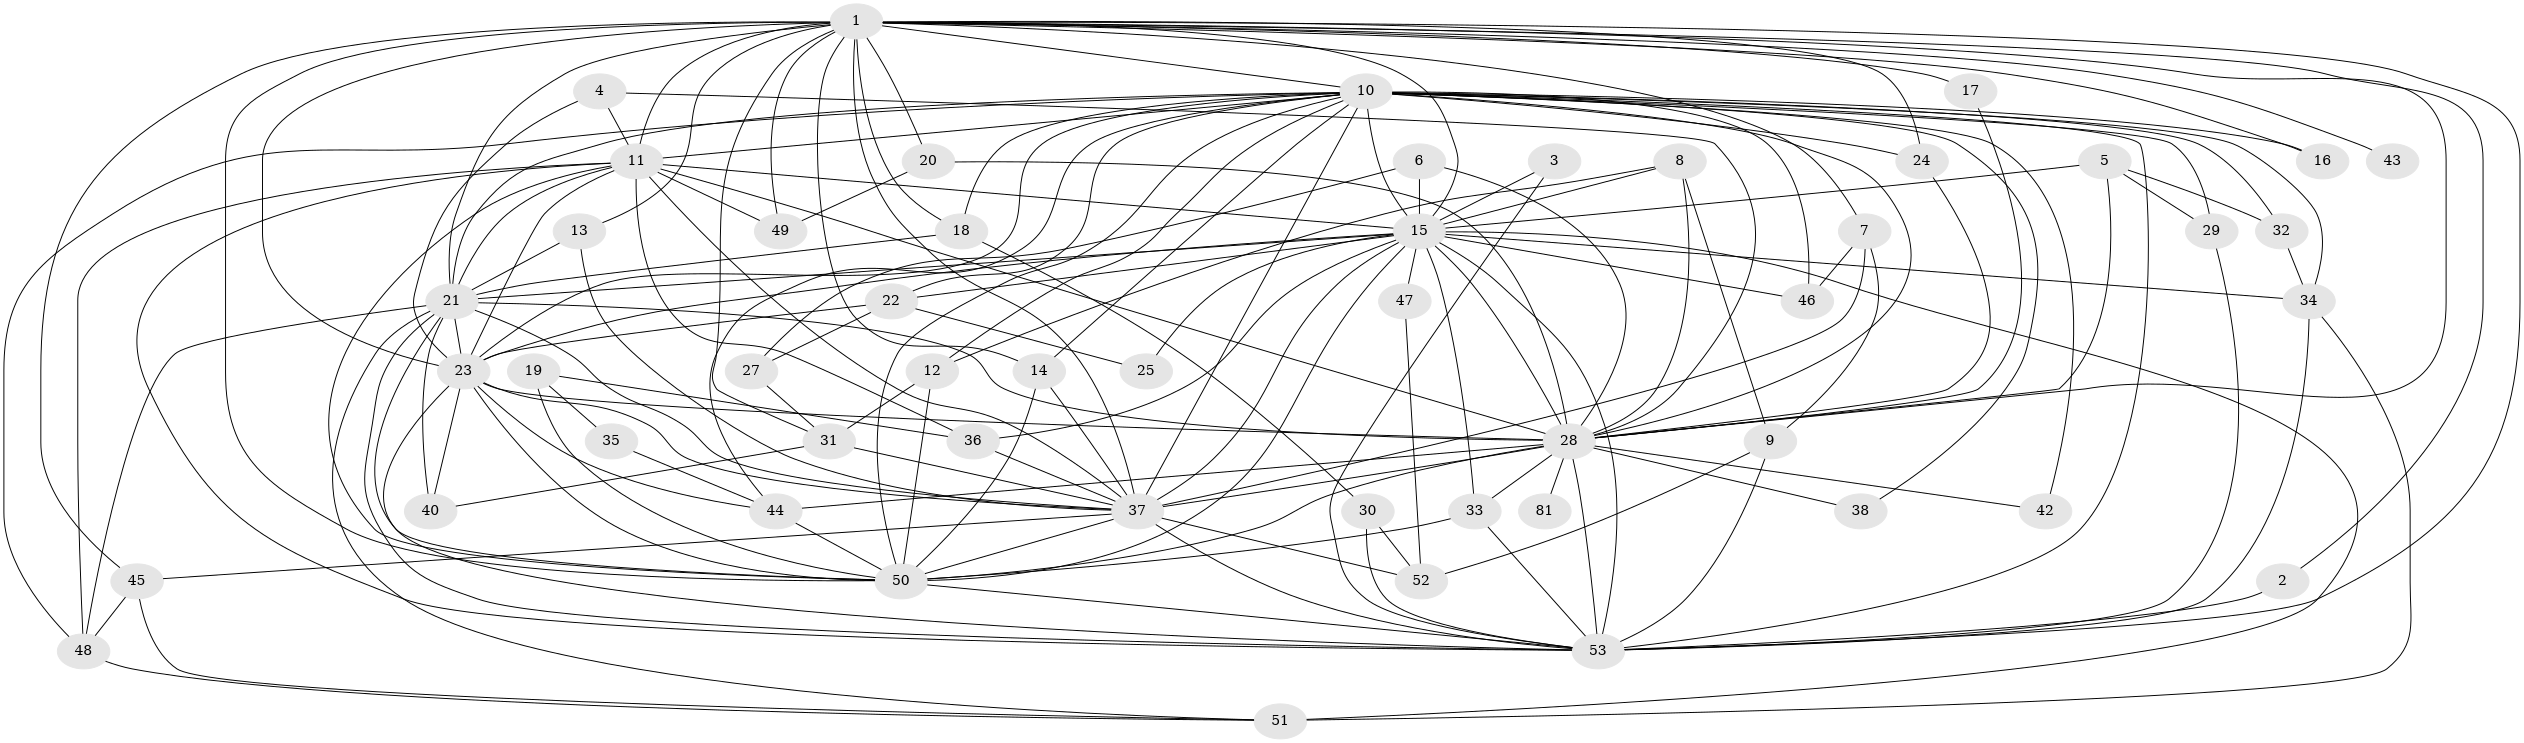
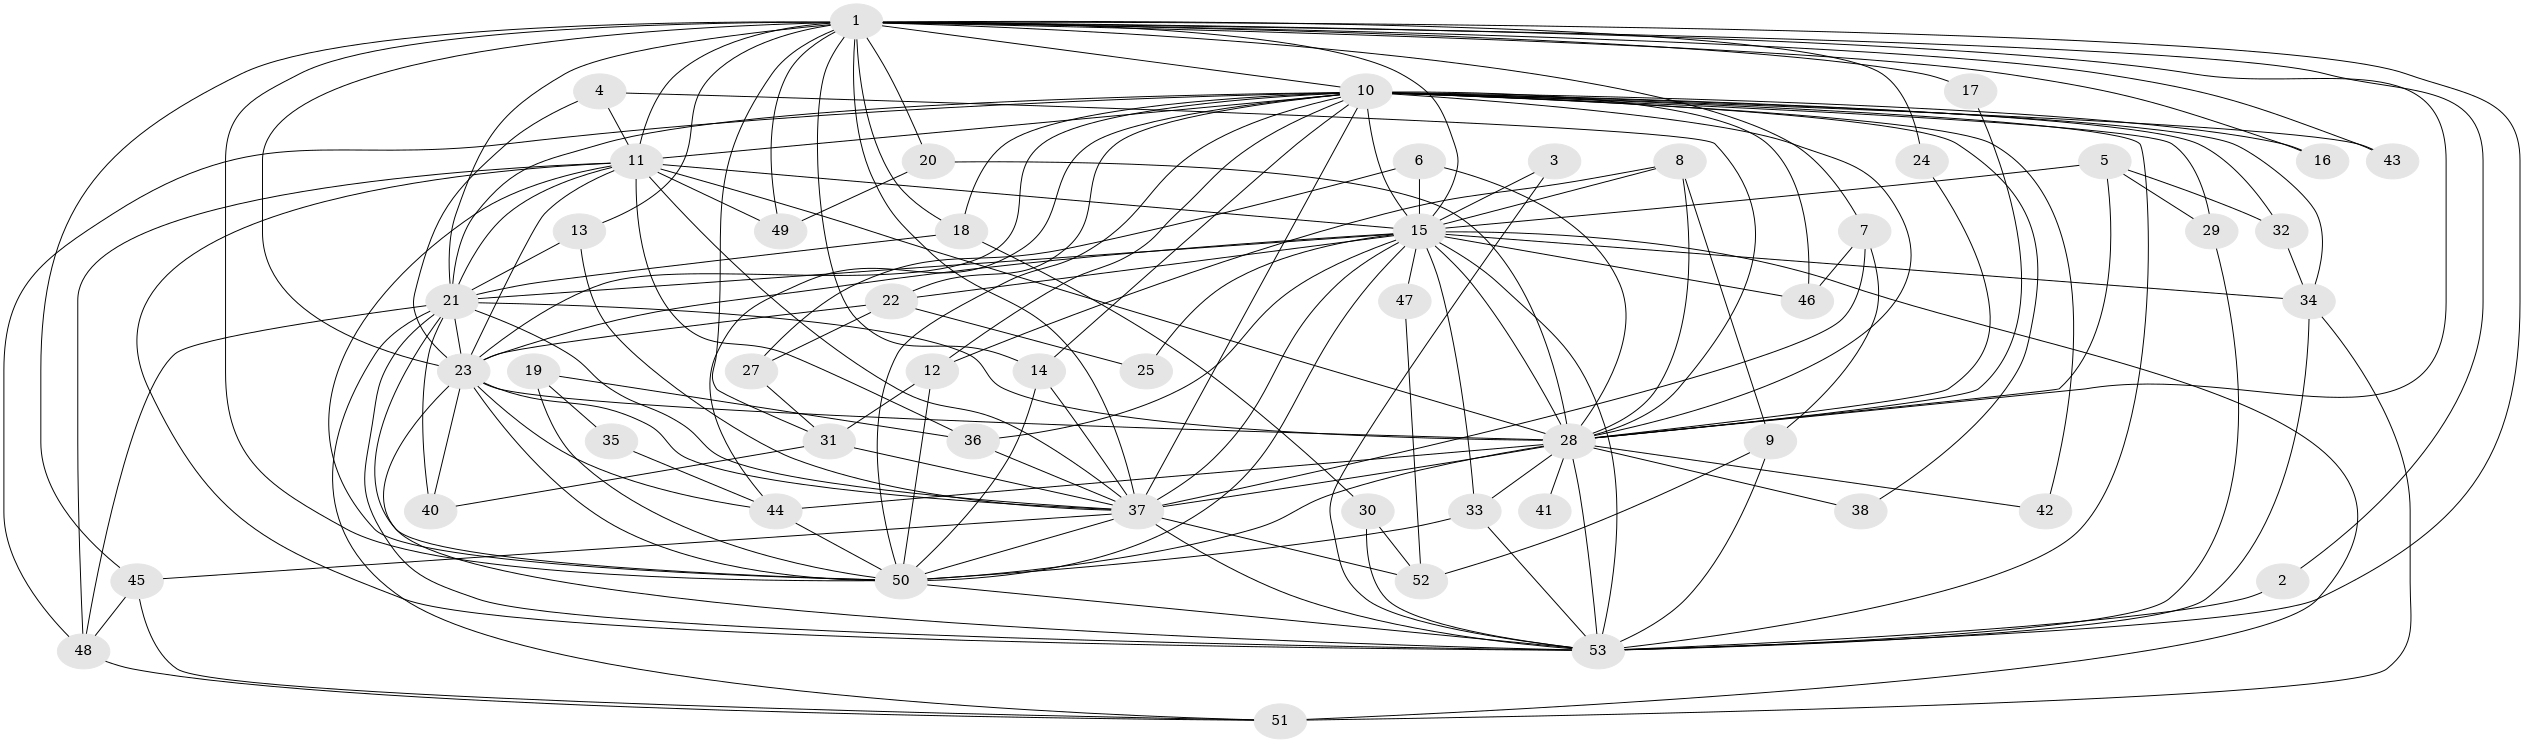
(1646, 117) -> (1884, 111)
(1545, 511) -> (1545, 511)
